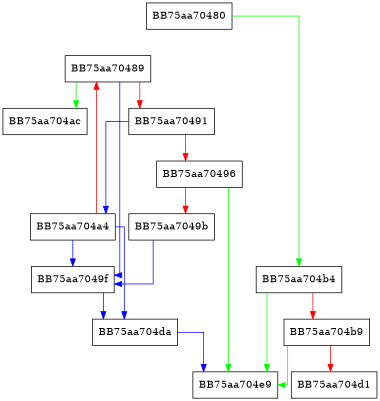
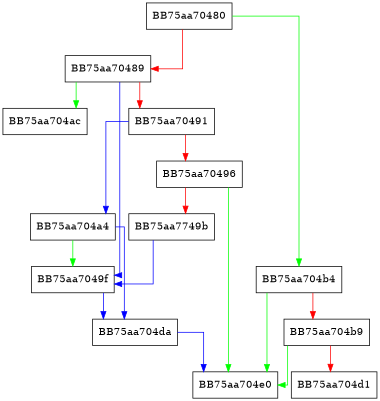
(96, 152) -> (183, 61)
(172, 227) -> (172, 227)
(73, 250) -> (73, 250)
(235, 385) -> (235, 385)
